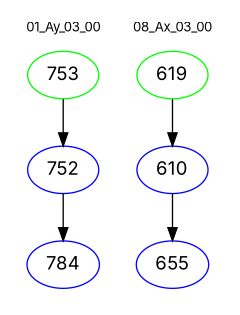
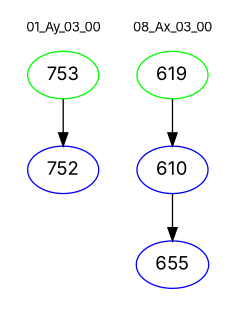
(63, 265) -> none
